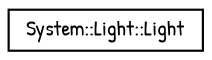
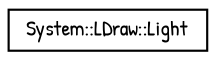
(106, 30) -> (108, 30)
